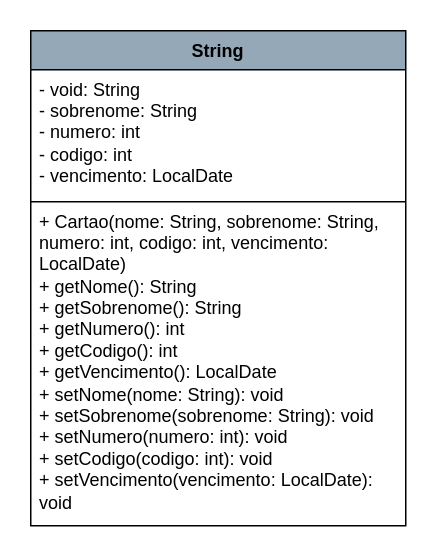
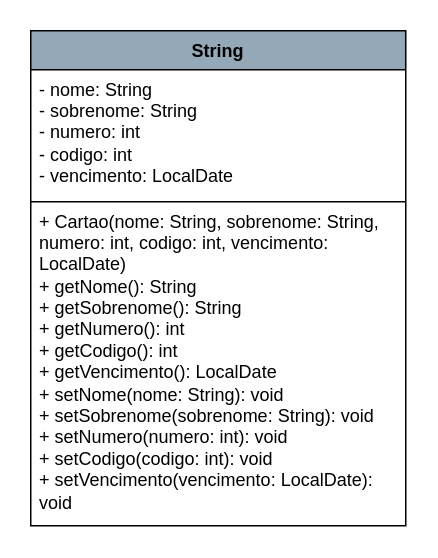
(144, 133) -> (144, 133)
